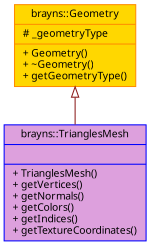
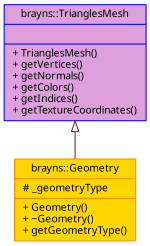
(75, 111) -> (75, 145)
